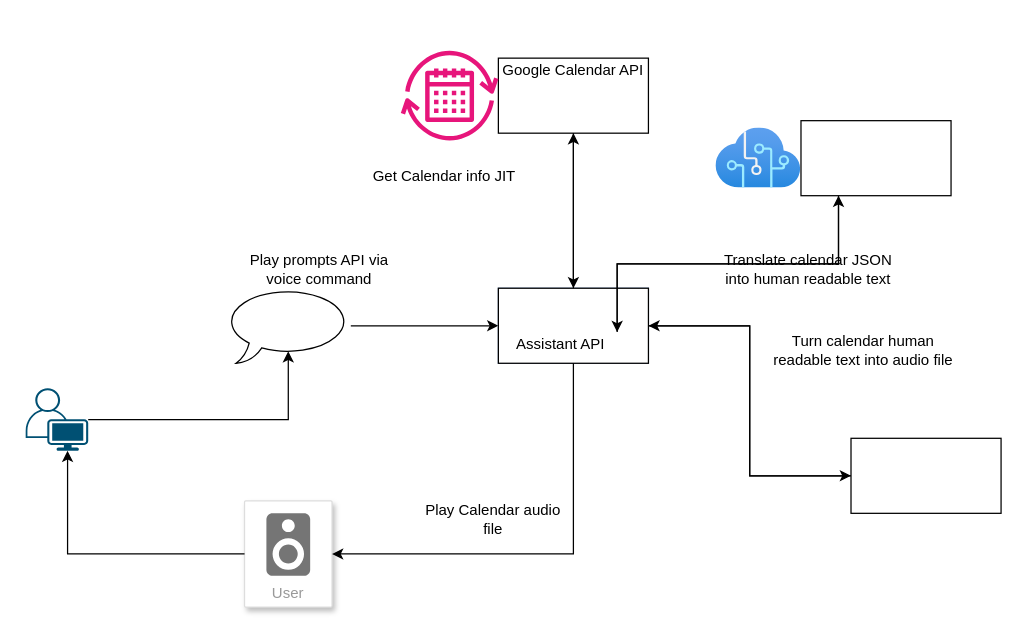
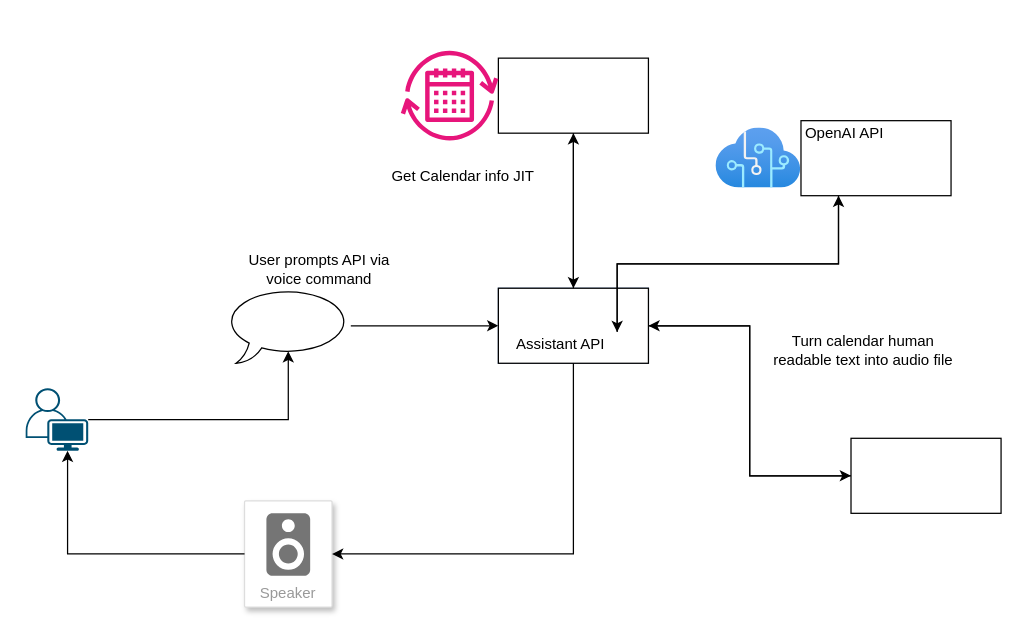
(573, 71) -> none
none -> (844, 133)
(444, 177) -> (463, 177)
(319, 269) -> (319, 269)
(808, 269) -> none
(493, 519) -> none
(288, 592) -> (288, 592)
